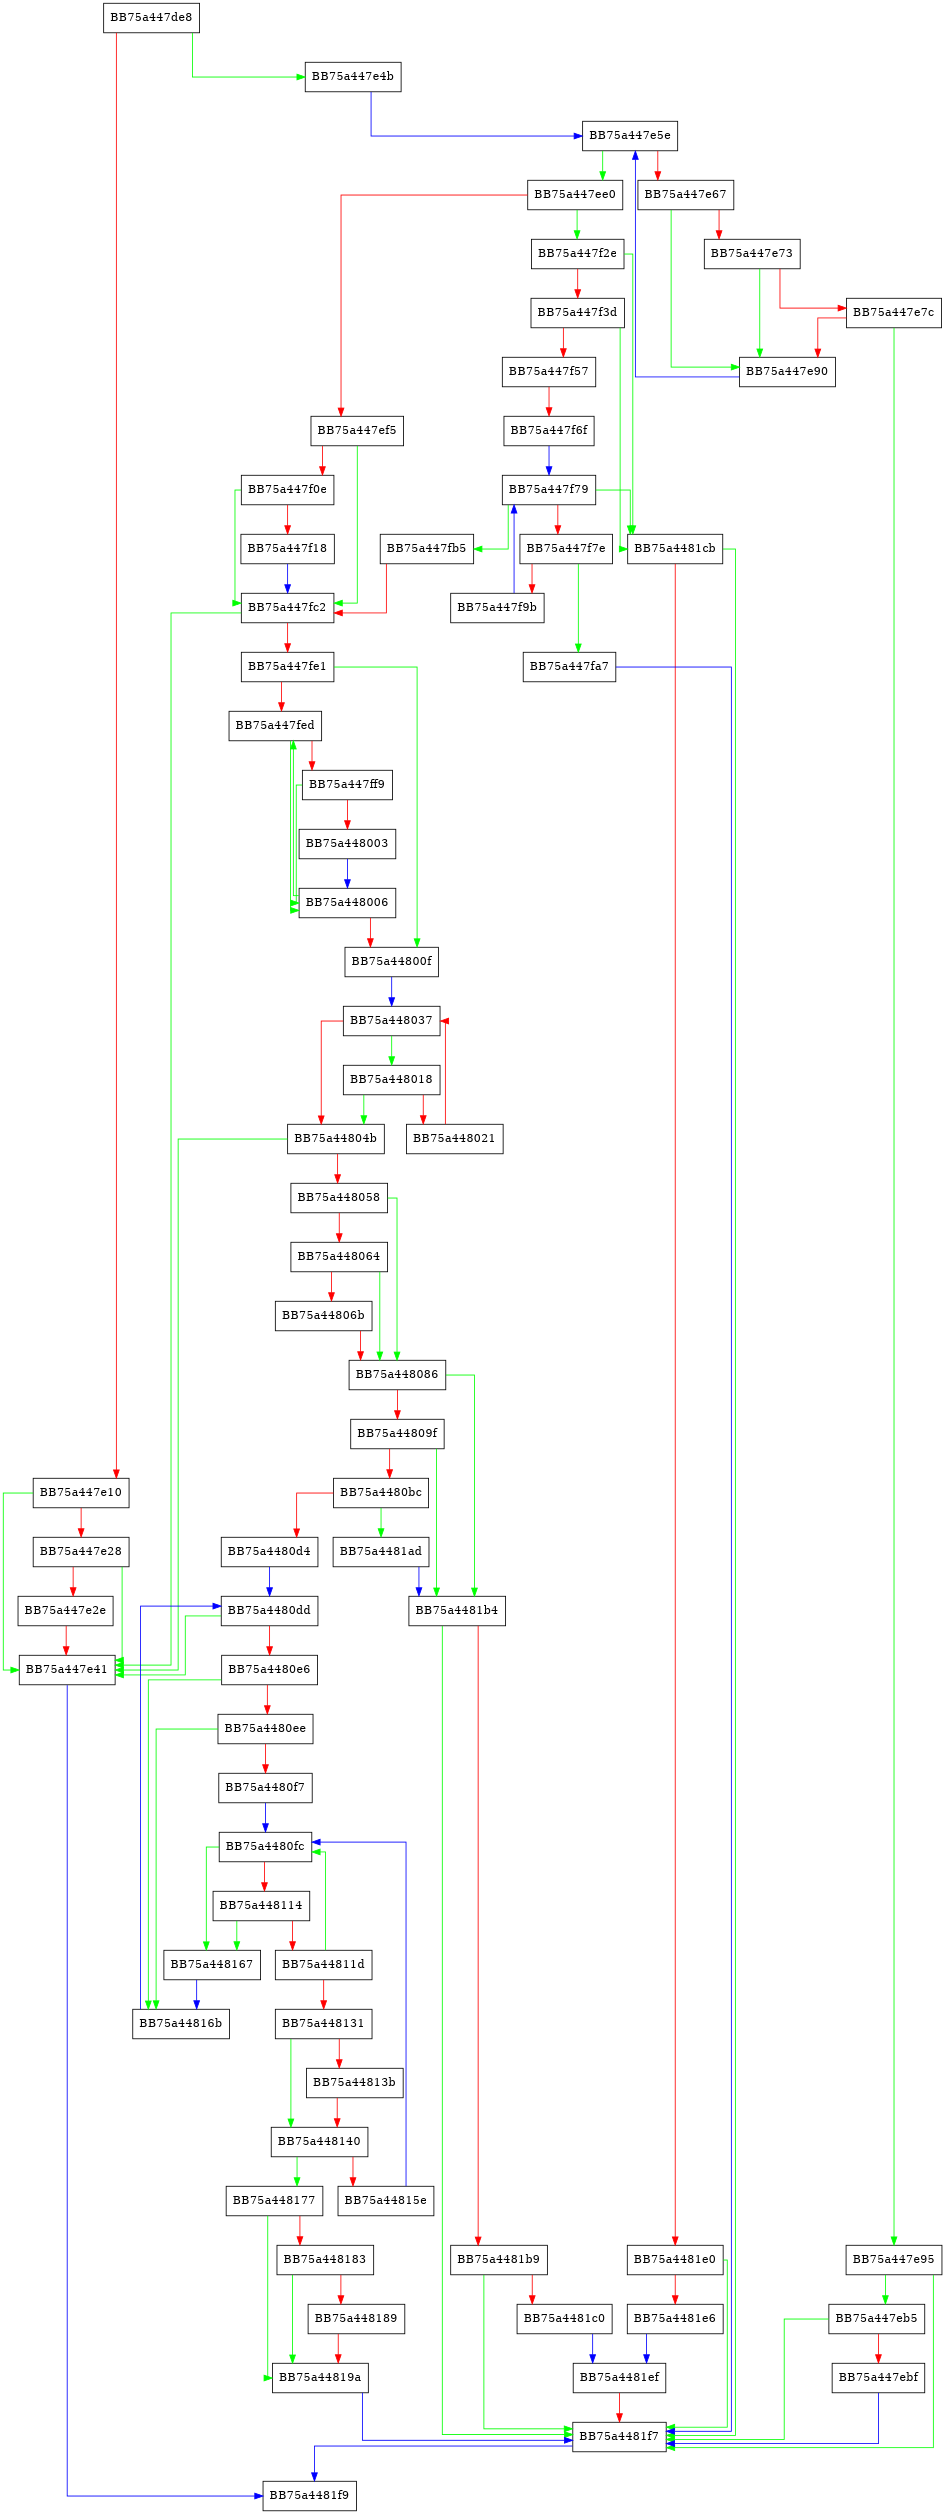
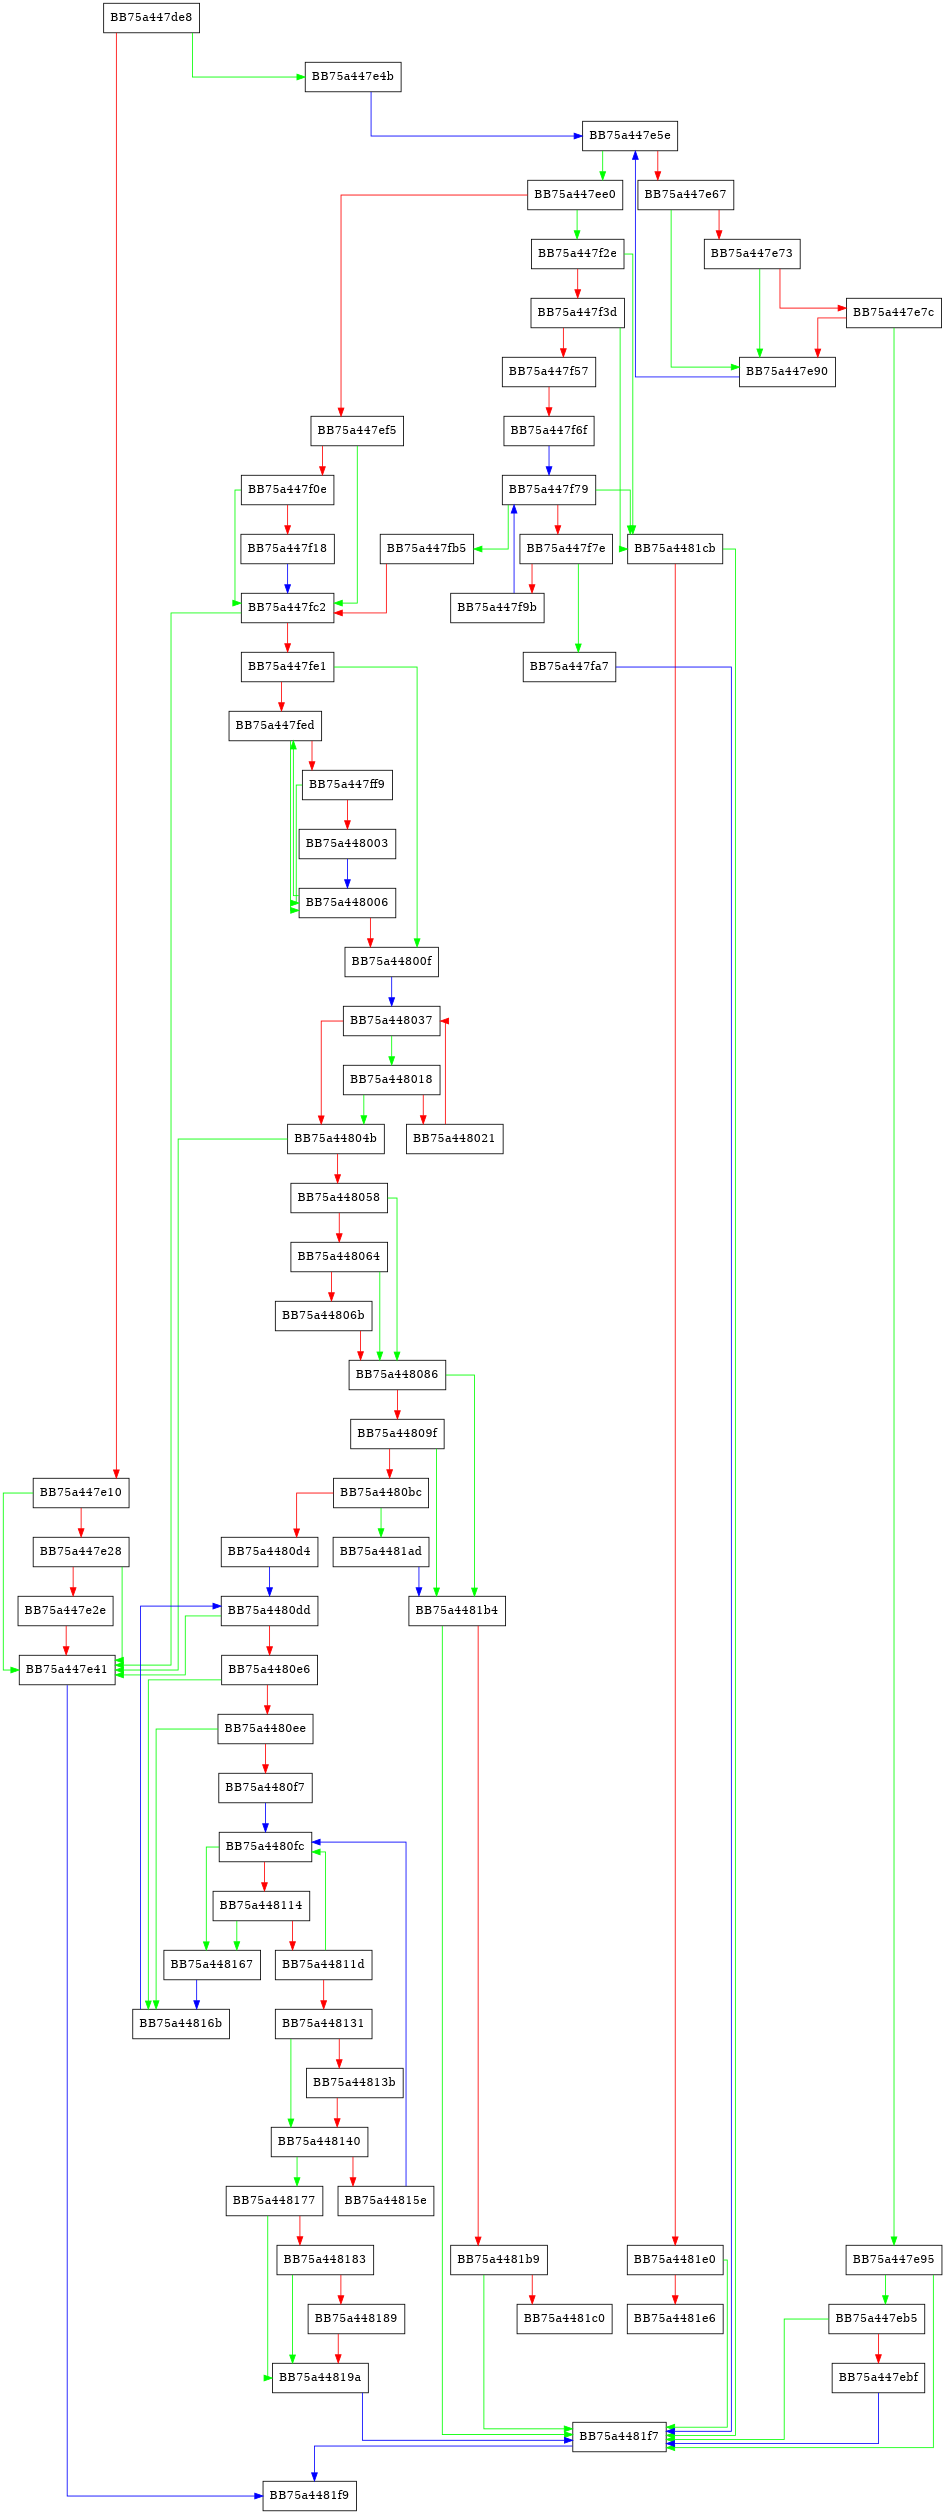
(620, 2378) -> none
